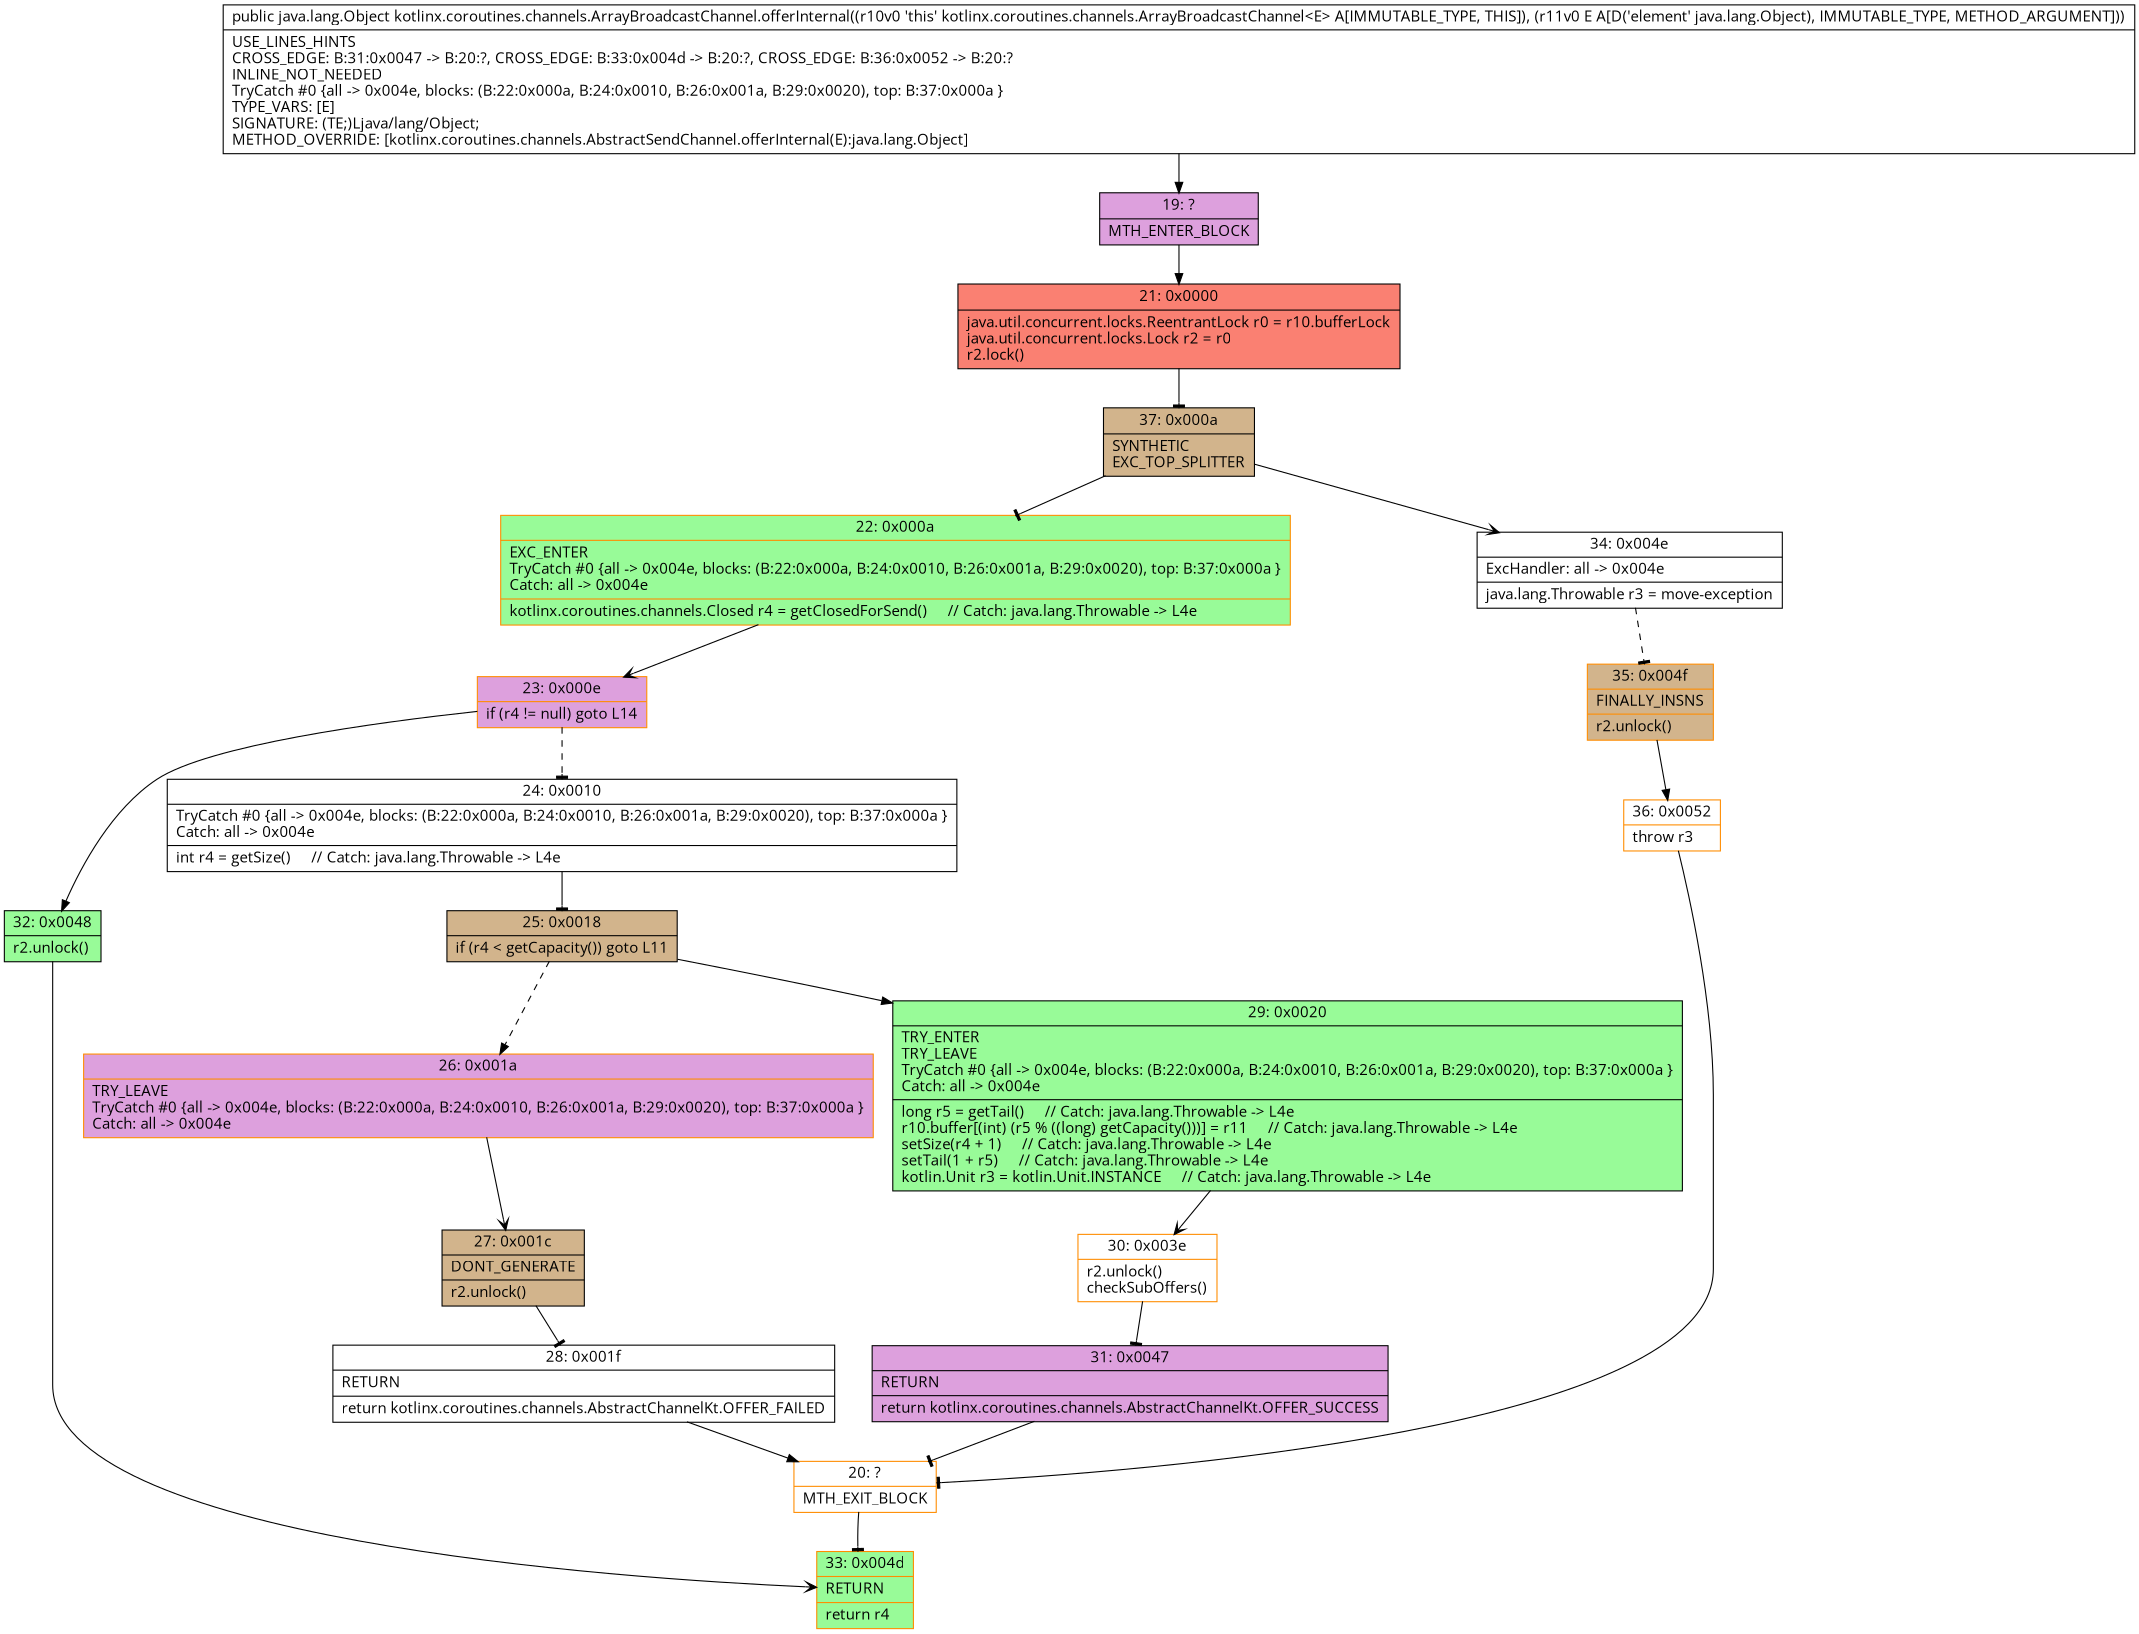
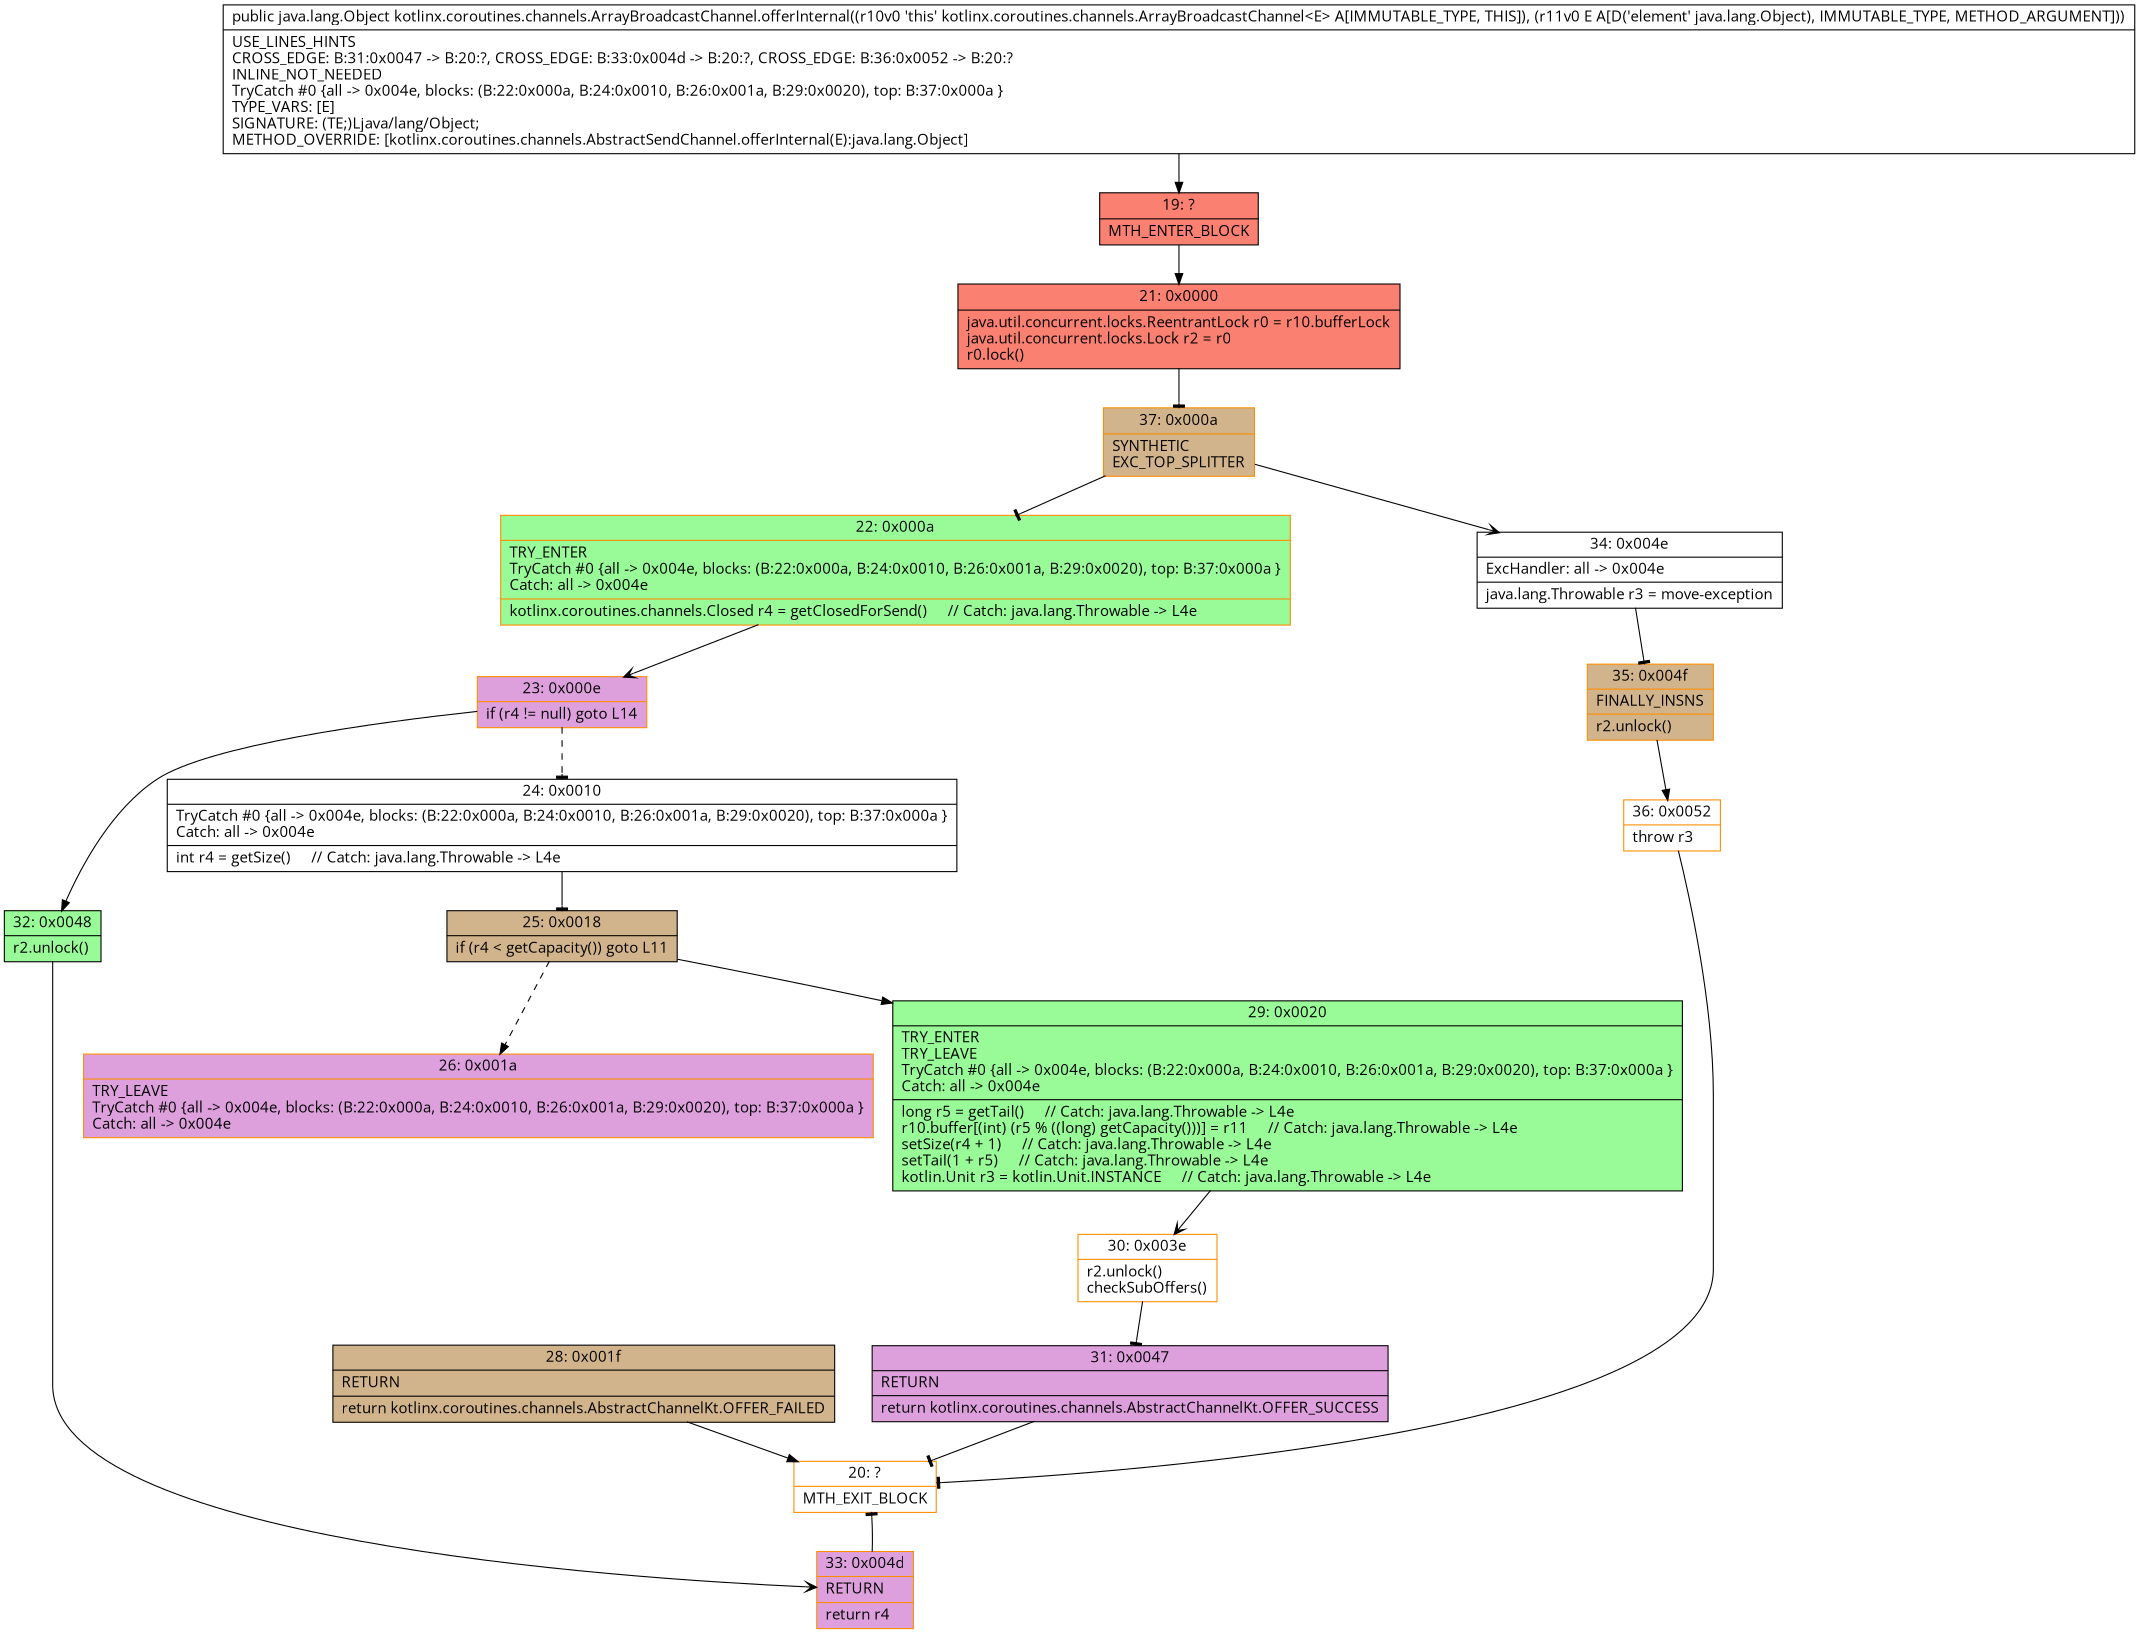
(1179, 219) -> (1179, 219)
(996, 355) -> (996, 355)
(1179, 442) -> (1179, 442)
(549, 553) -> (549, 553)
(1640, 633) -> (1640, 633)
(513, 1268) -> none
(584, 1384) -> (584, 1384)
(858, 1529) -> (872, 1535)
(865, 1590) -> (865, 1590)
